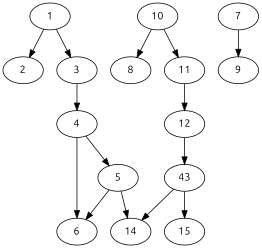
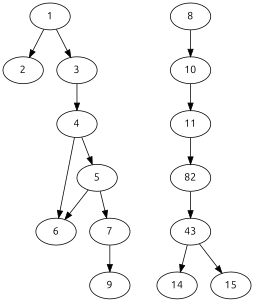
(146, 40) -> (191, 40)
(185, 124) -> (191, 178)
(123, 201) -> (103, 201)
